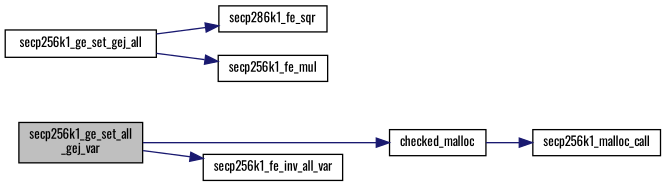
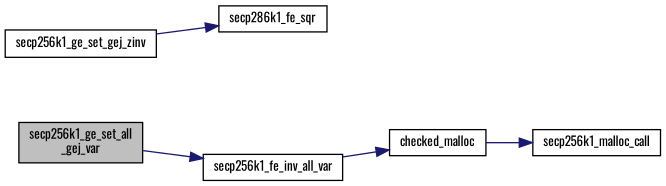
(81, 44) -> (81, 44)
(273, 68) -> none
(260, 143) -> (360, 154)
